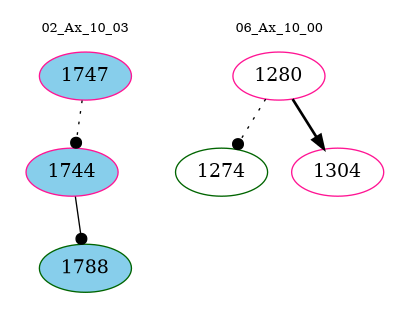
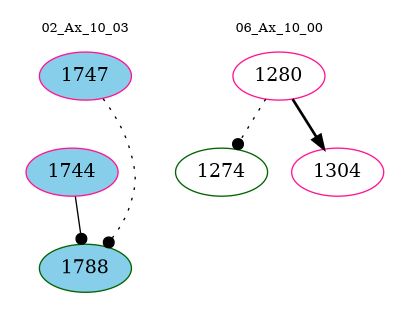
(79, 119) -> (134, 167)
